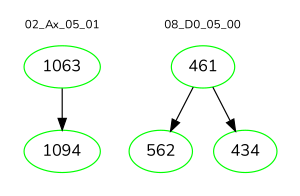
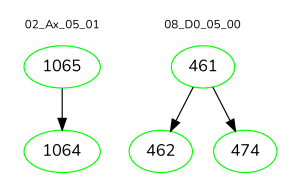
(62, 67) -> (62, 67)
(62, 151) -> (62, 151)
(161, 151) -> (161, 151)
(245, 151) -> (245, 151)
